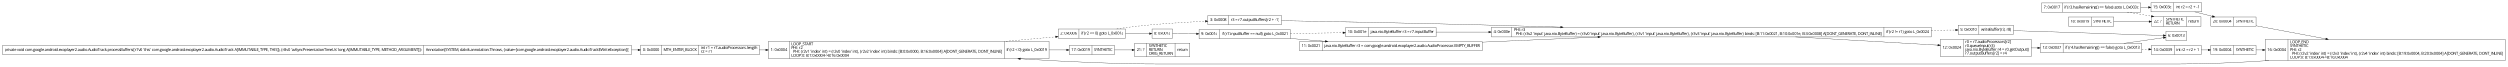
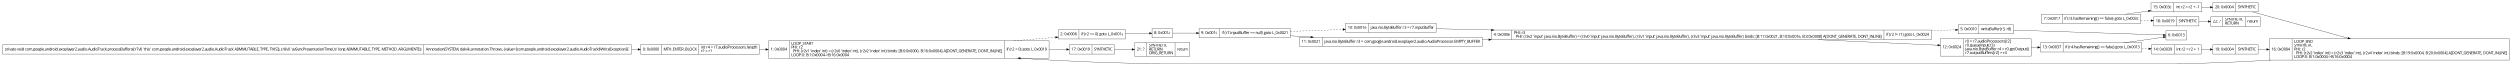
(2139, 14) -> (2146, 20)
(1245, 20) -> none
(729, 48) -> (729, 47)
